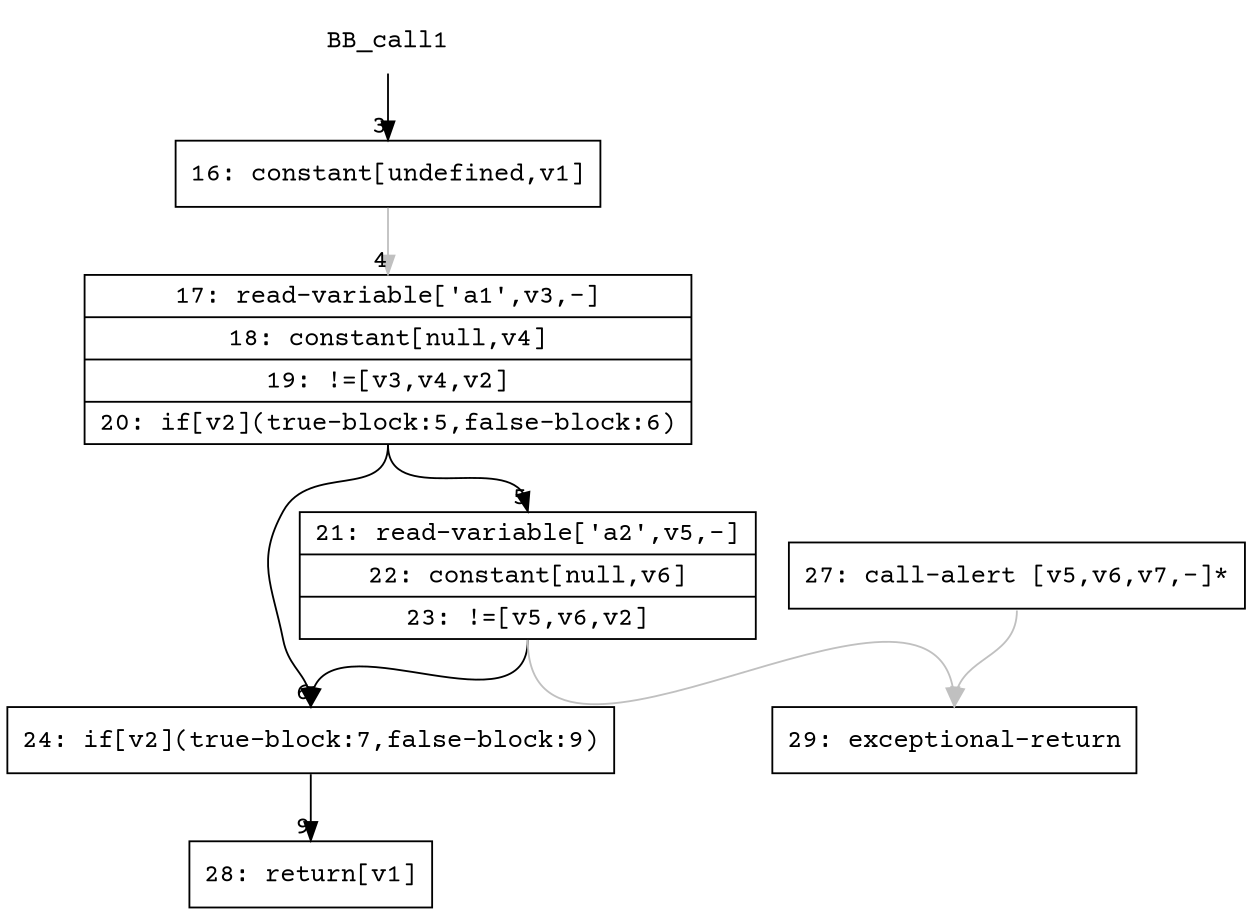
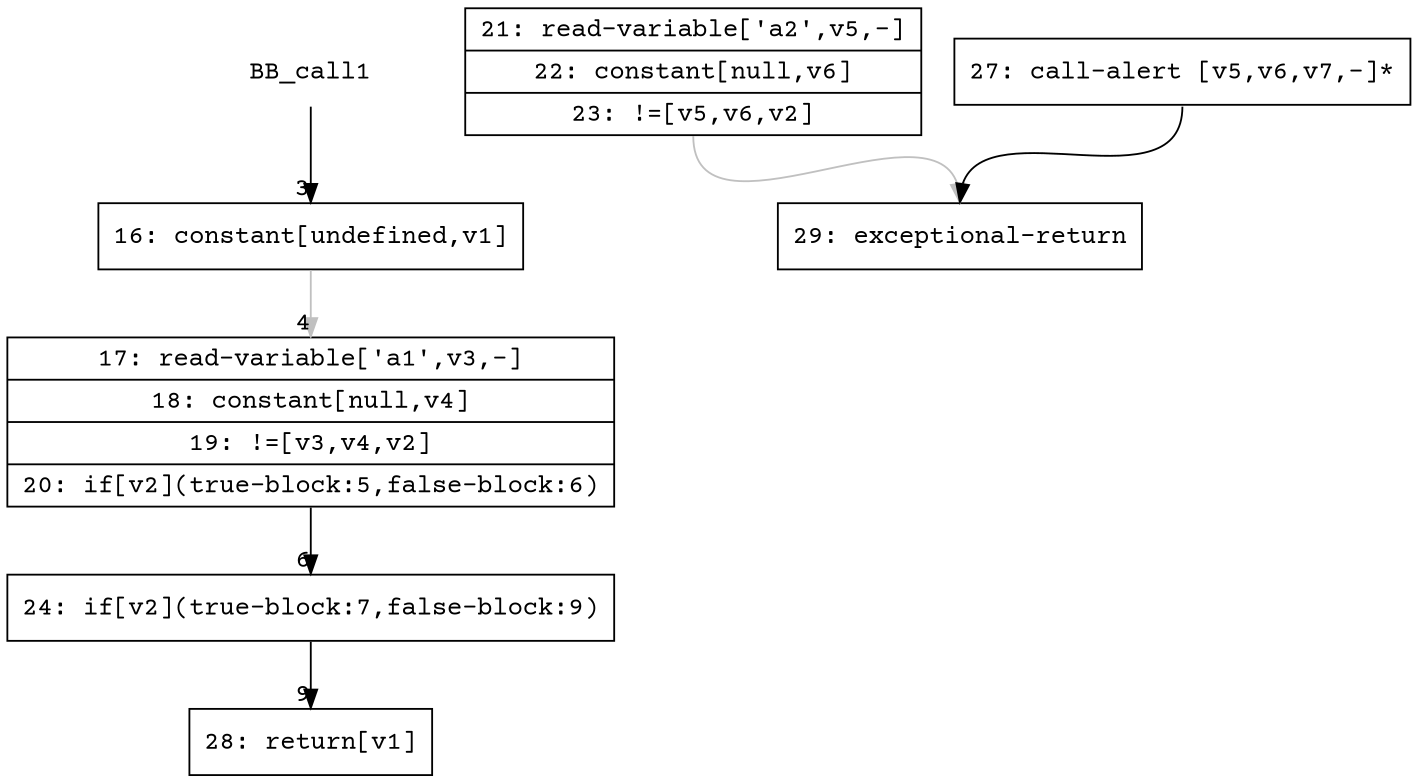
(449, 478) -> none
(993, 653) -> (1080, 155)
(429, 675) -> none
